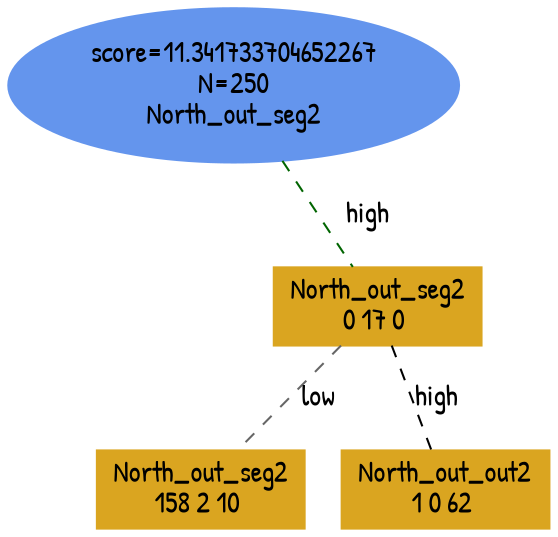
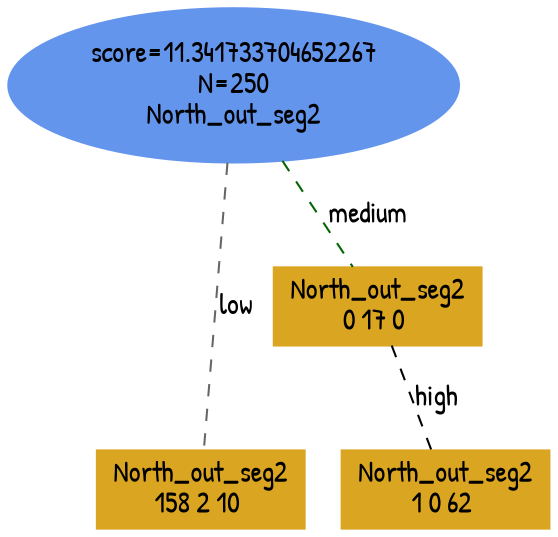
(368, 215) -> (368, 215)
(289, 398) -> (216, 306)
(446, 490) -> (446, 490)
